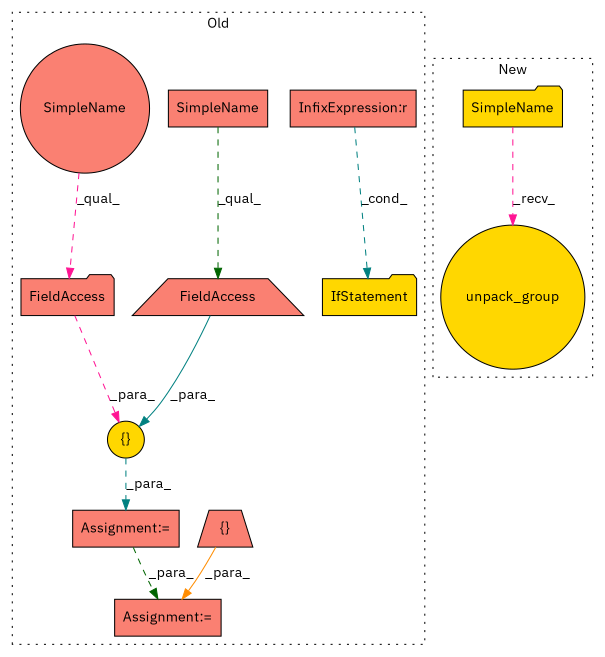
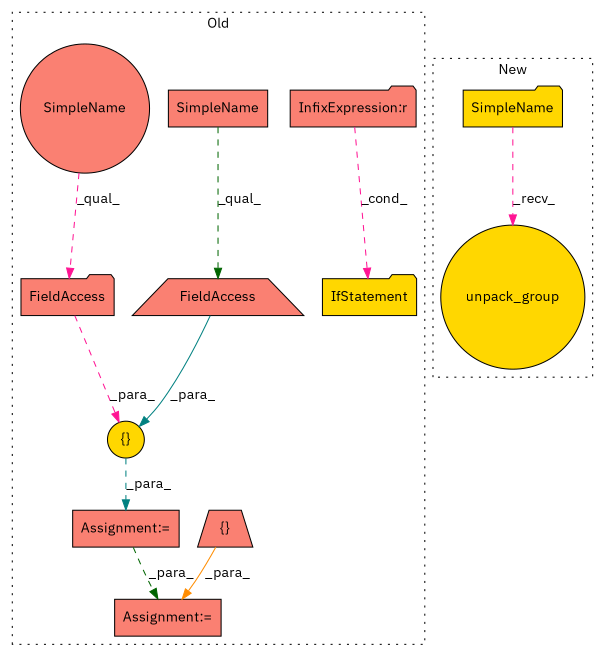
(353, 109) -> (353, 109)
(361, 197) -> (361, 197)
